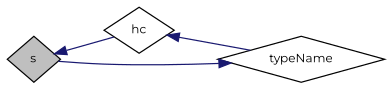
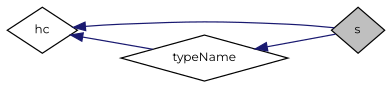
(90, 44) -> (210, 22)
